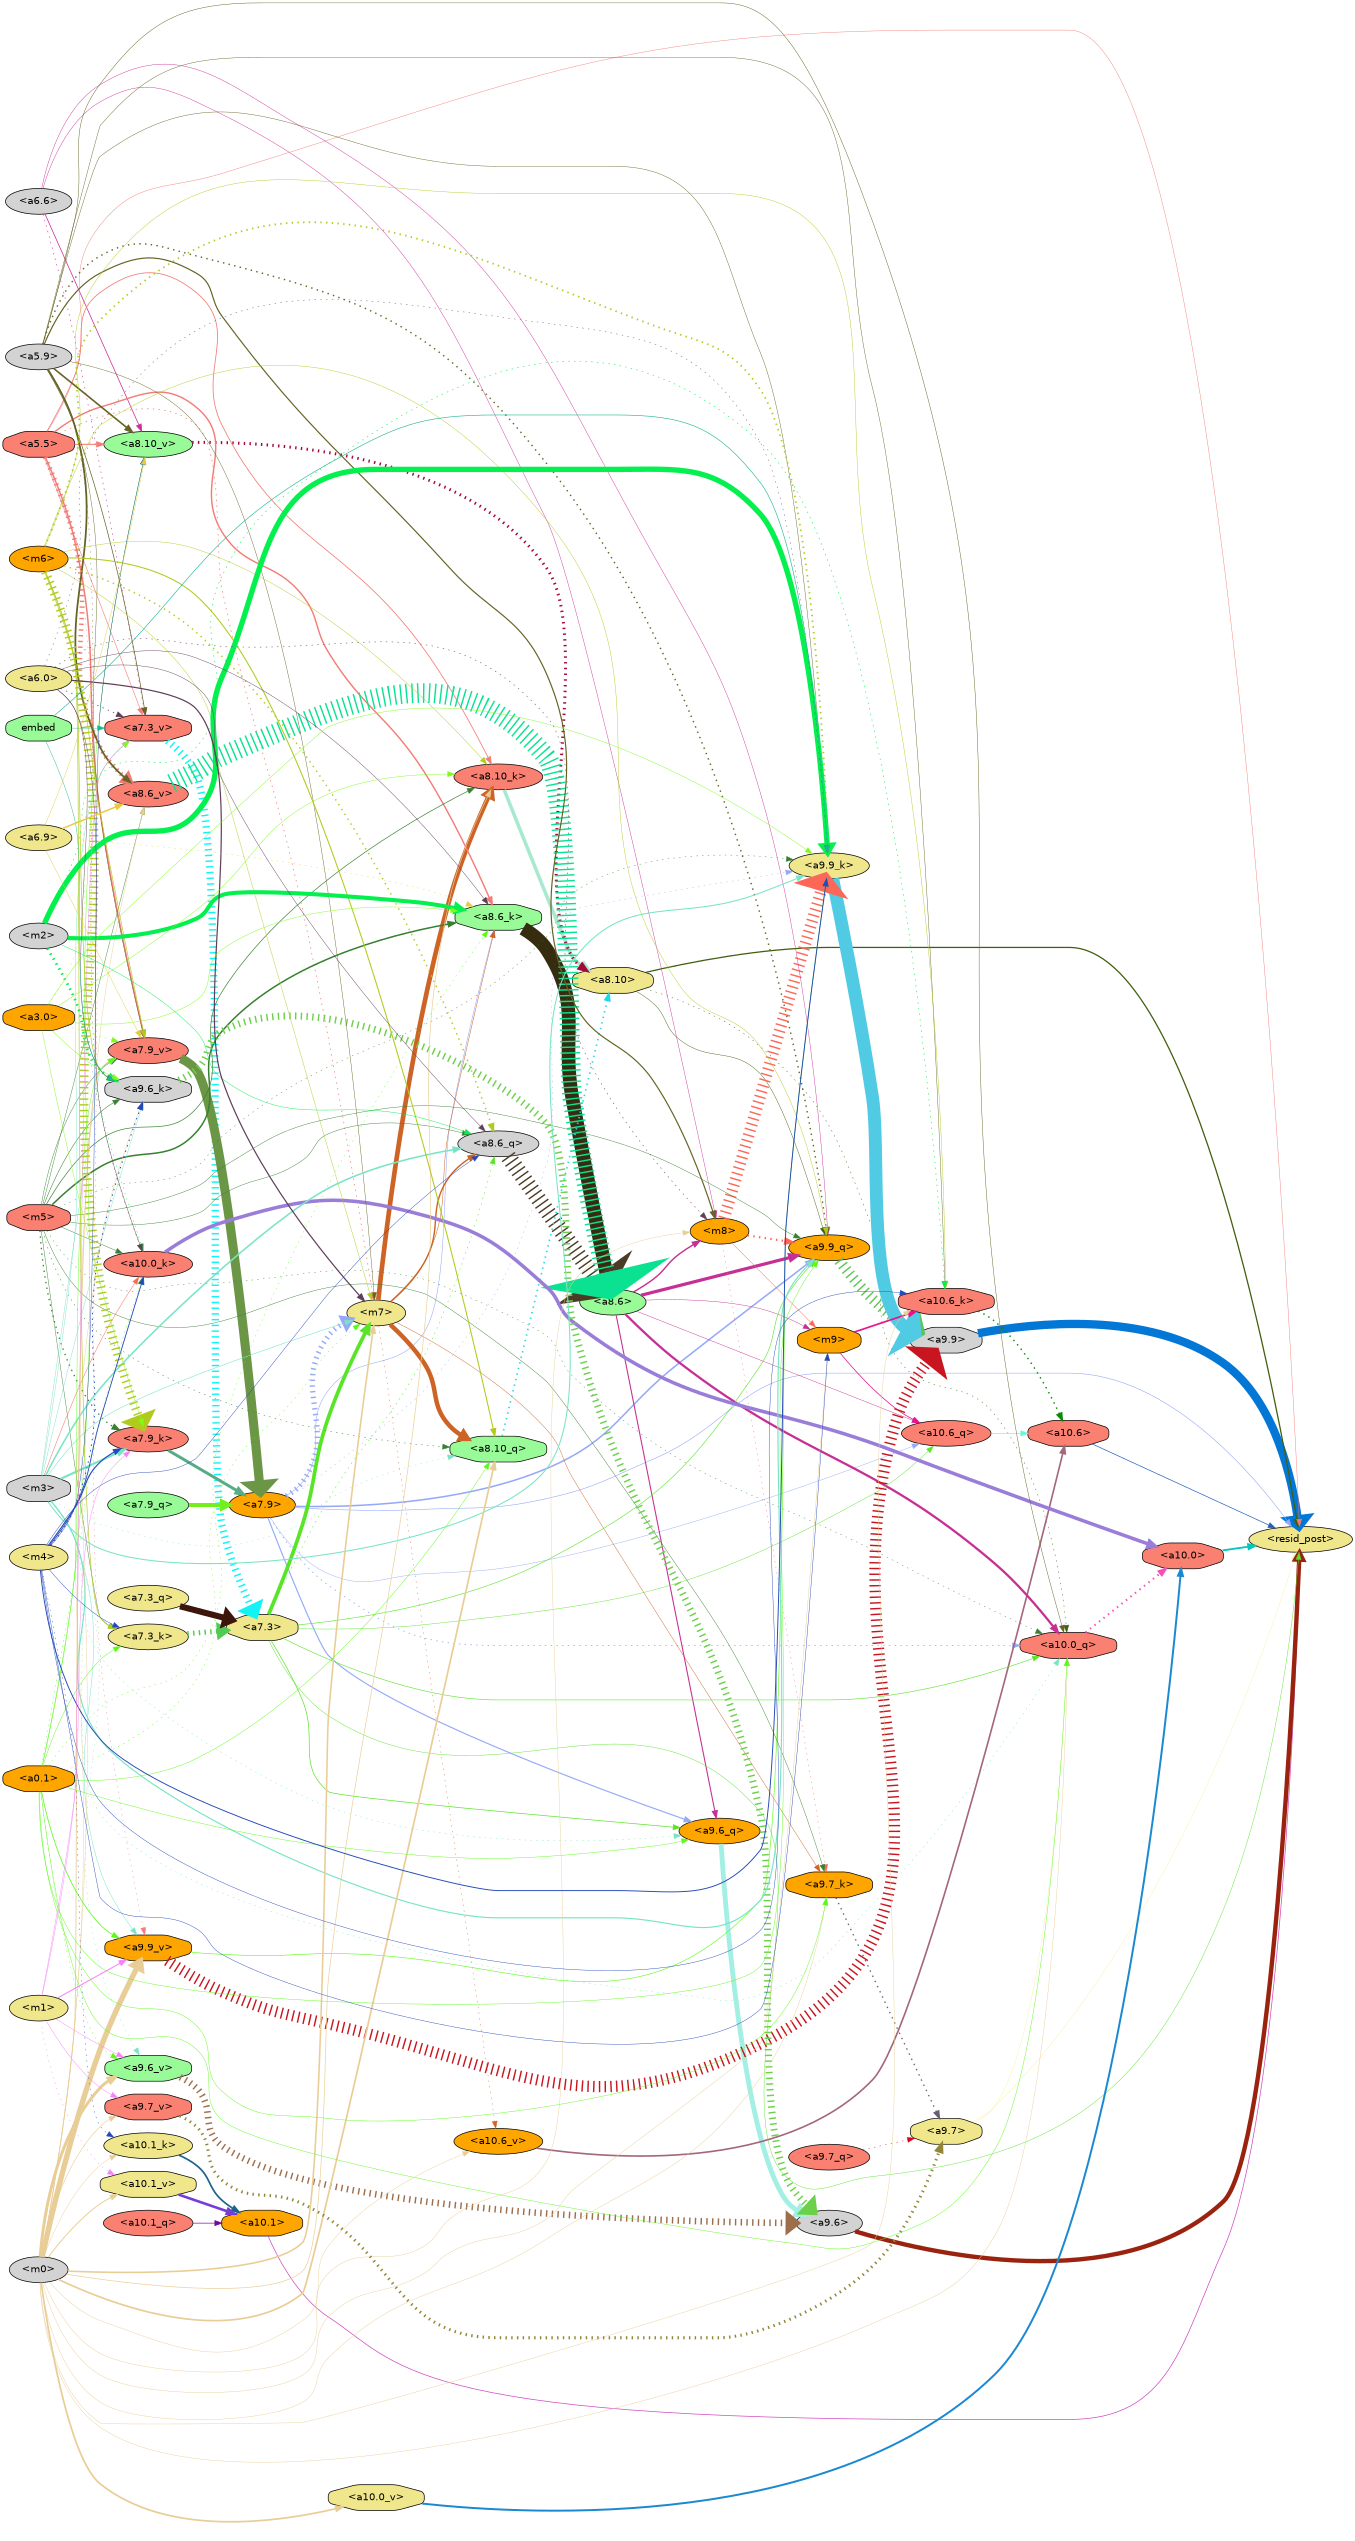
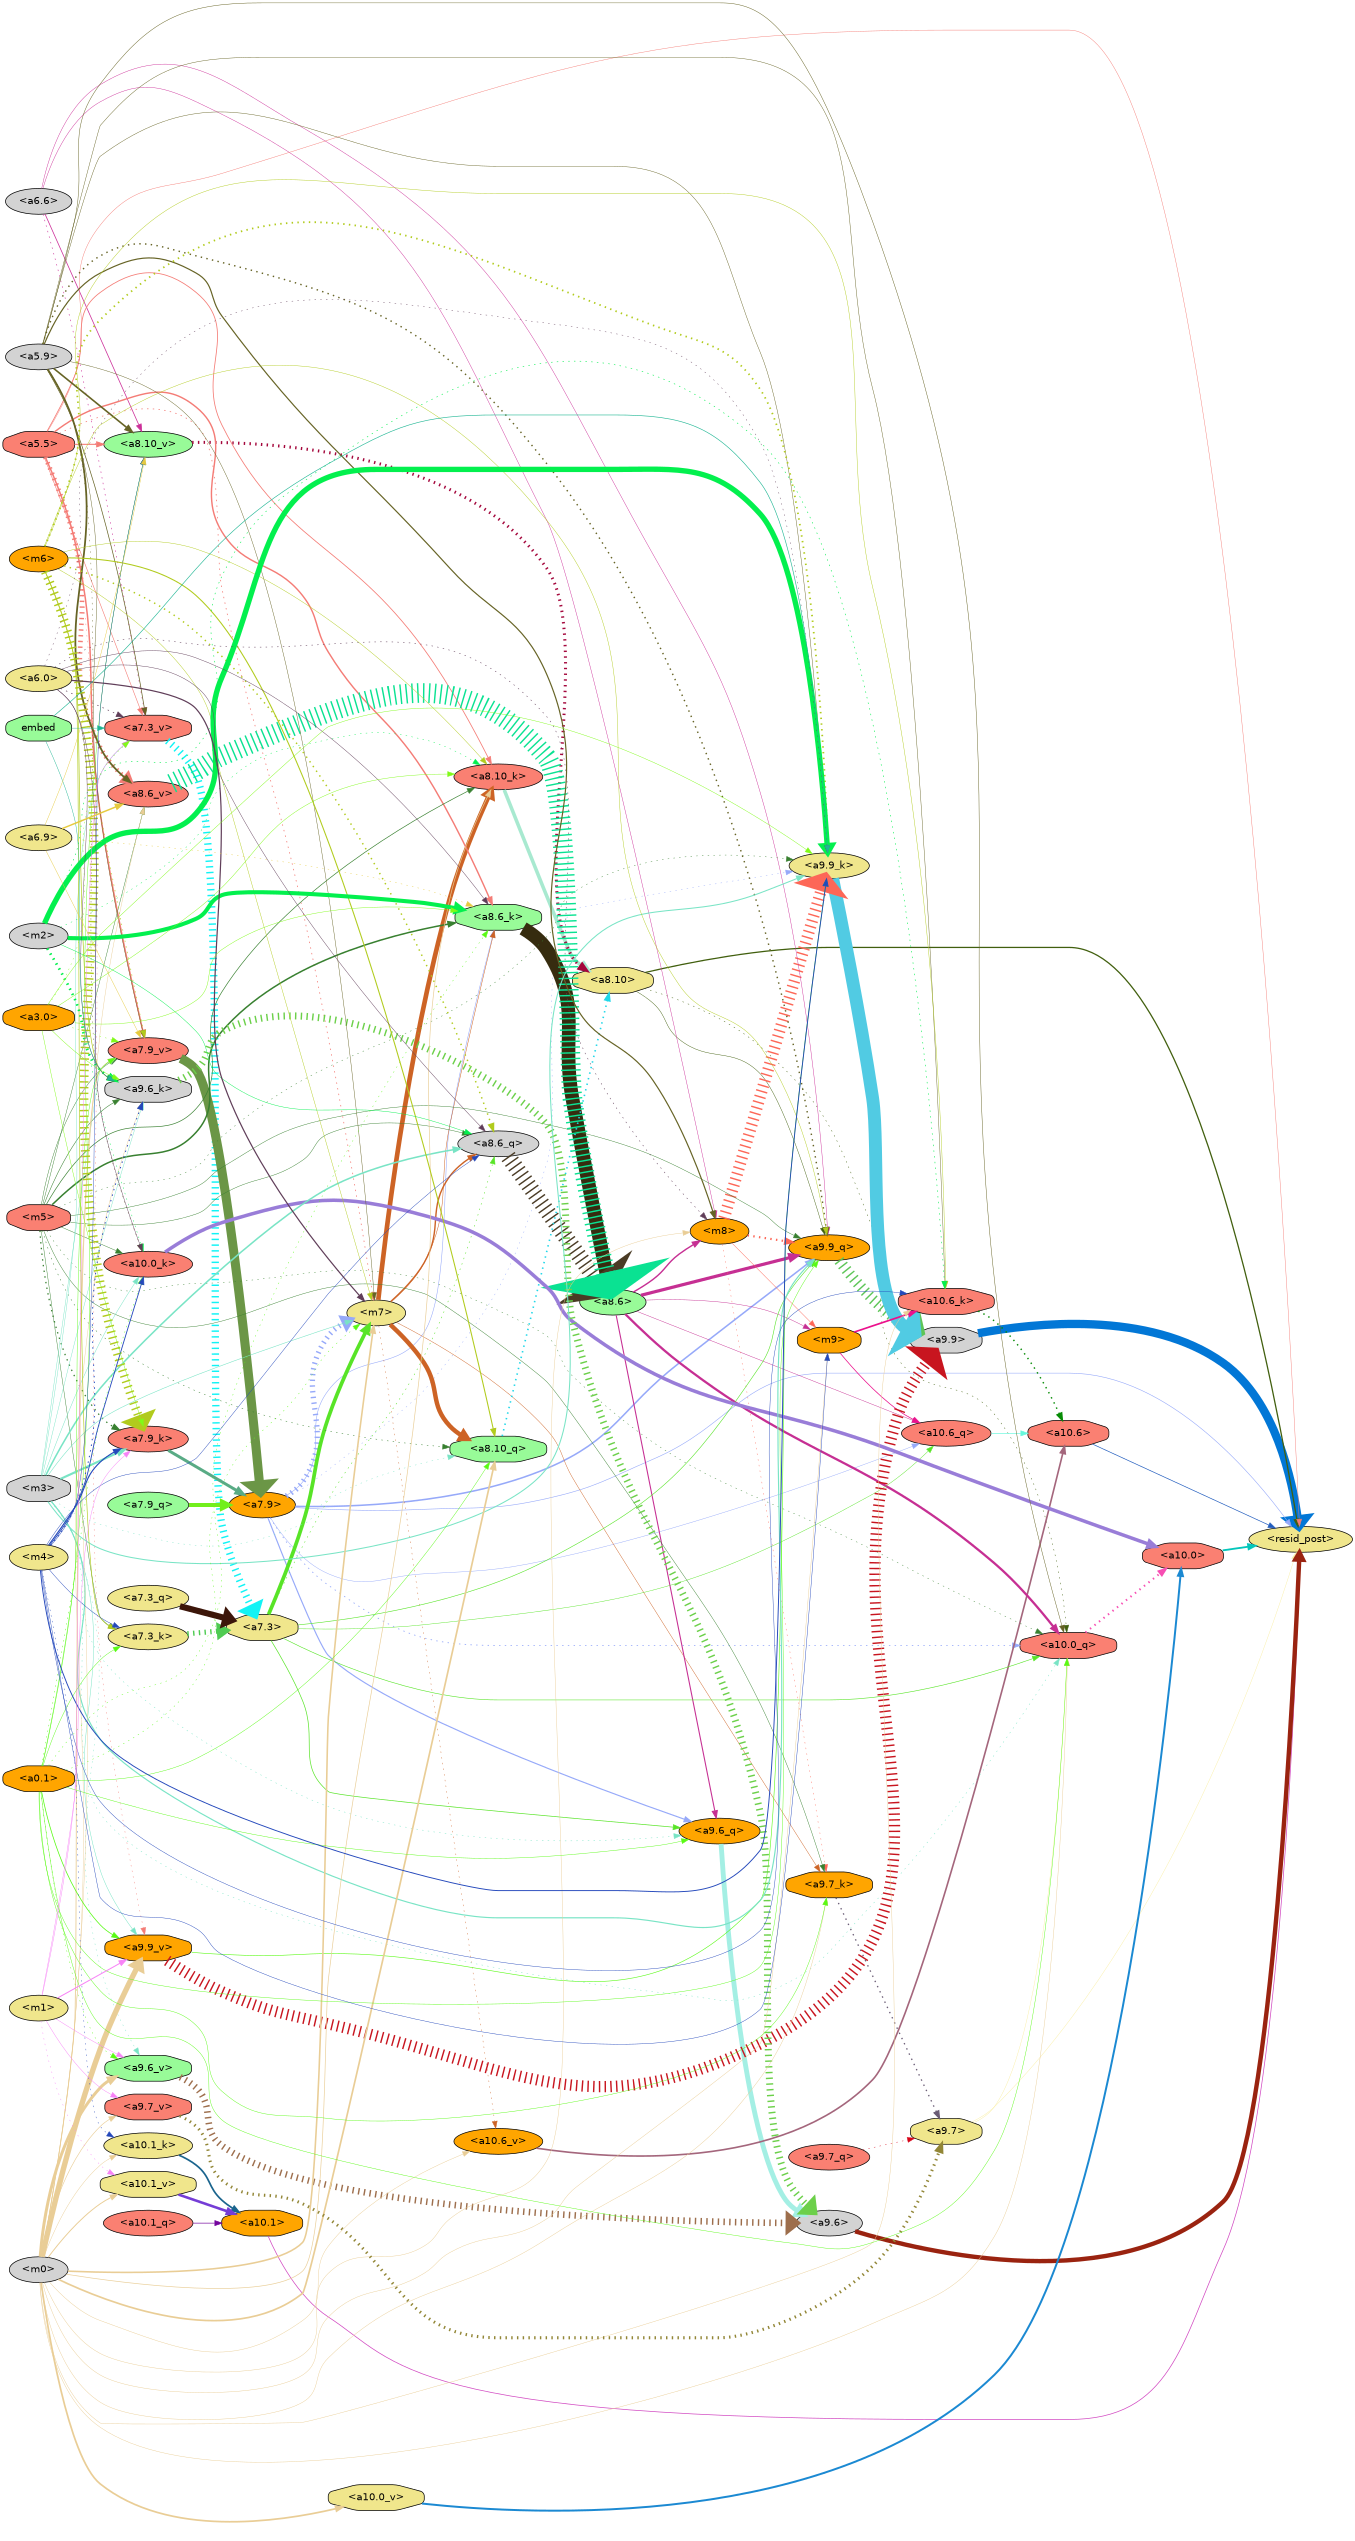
none -> (240, 771)
(98, 800) -> (98, 800)
(71, 1406) -> (71, 1406)
(768, 2131) -> none
